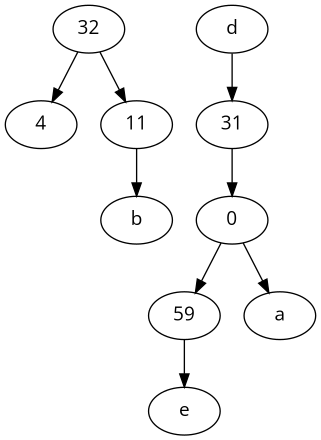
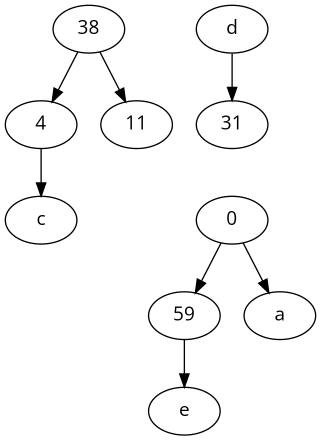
(89, 29) -> (89, 29)
(232, 166) -> none
none -> (41, 220)
(137, 220) -> none
